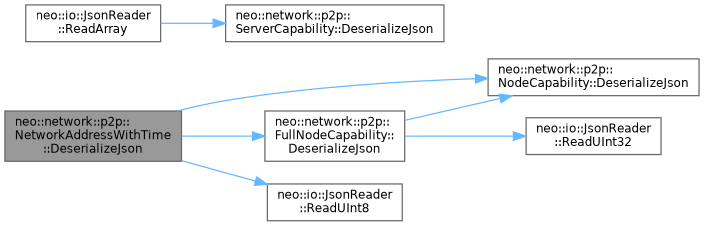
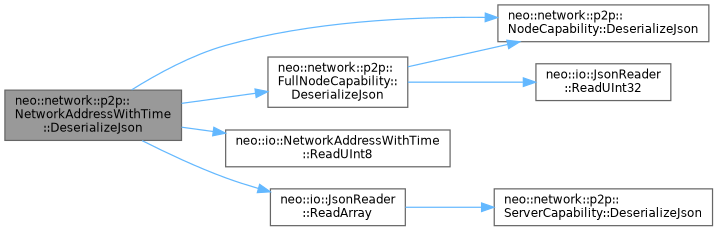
none -> (199, 167)
(335, 202) -> (338, 148)
